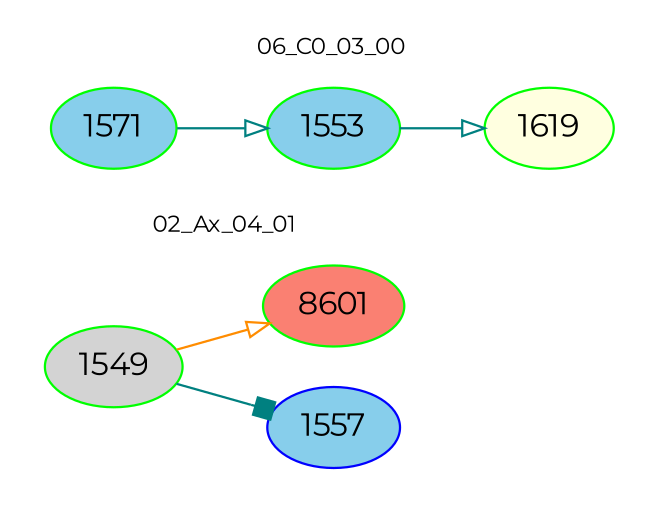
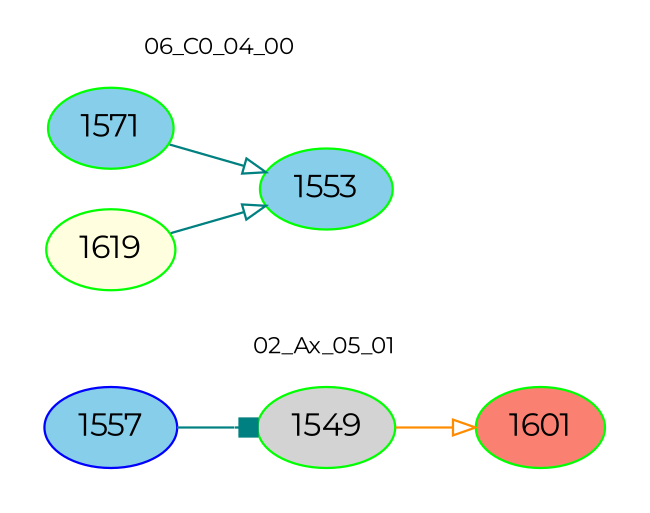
(332, 48) -> (219, 48)
(431, 128) -> (207, 223)
(224, 226) -> (325, 348)
(334, 306) -> (540, 428)
(214, 394) -> (206, 428)
